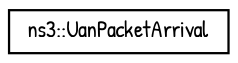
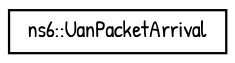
(119, 32) -> (118, 32)
